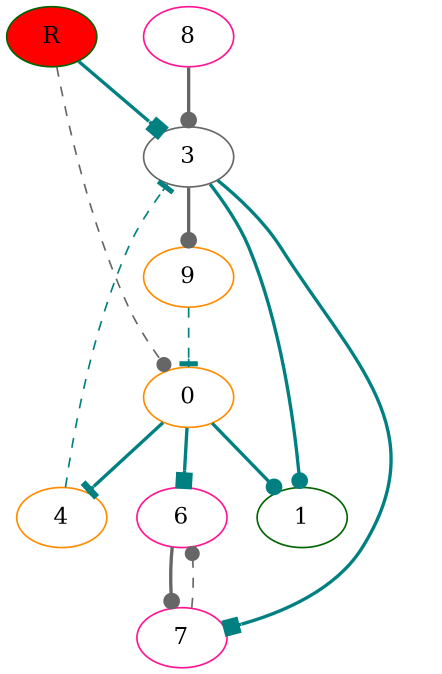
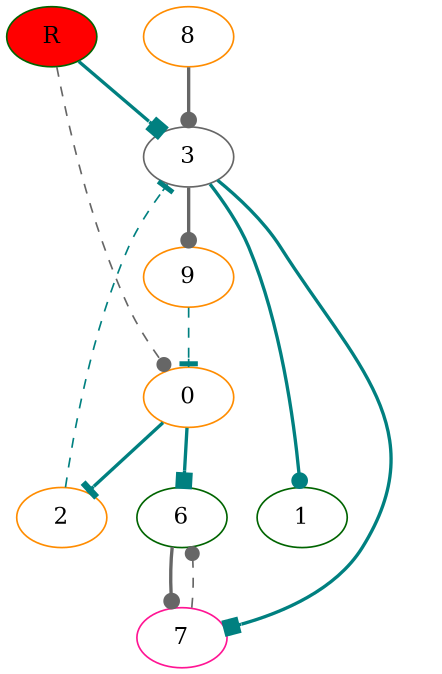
(189, 37) -> (189, 37)
(241, 452) -> none
(62, 518) -> (62, 518)
(182, 518) -> (182, 518)
